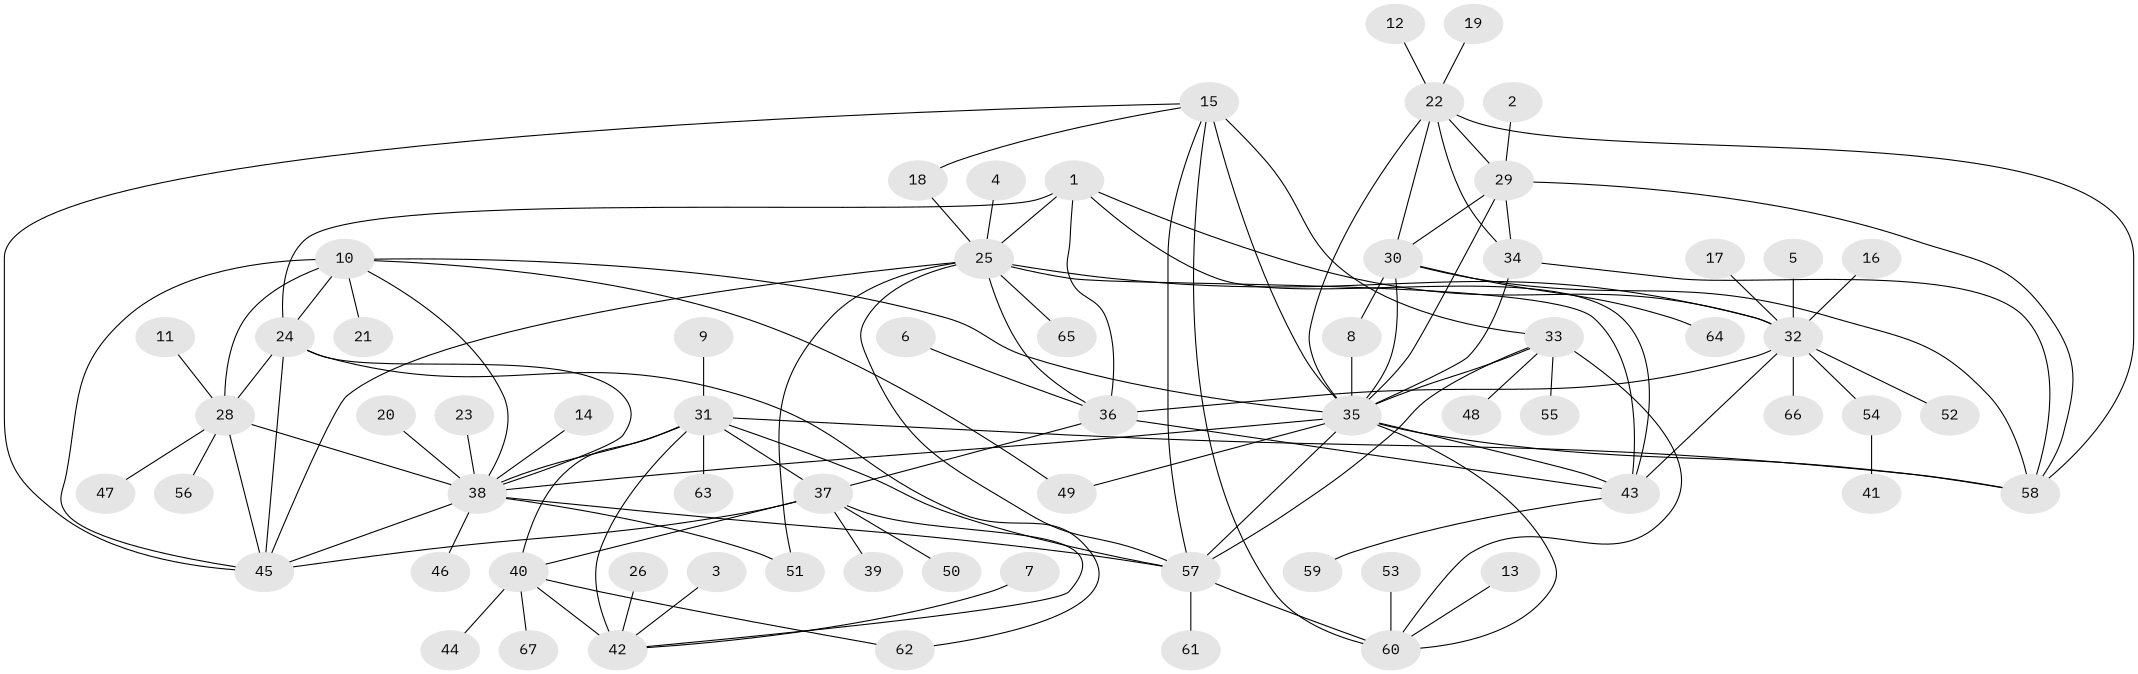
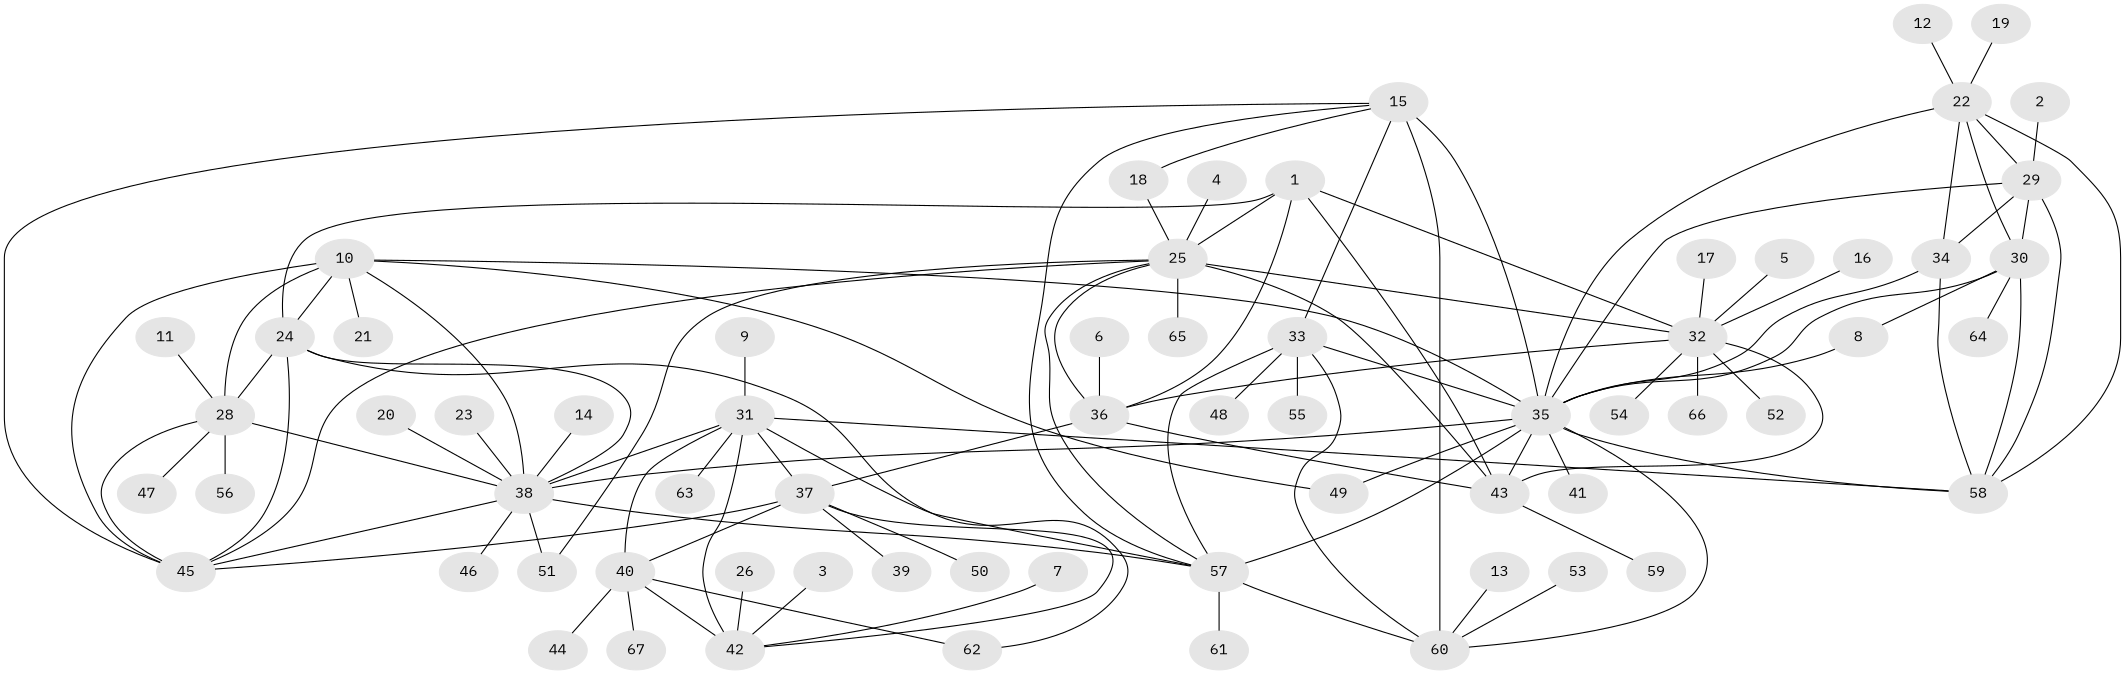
(1872, 455) -> (1559, 454)
